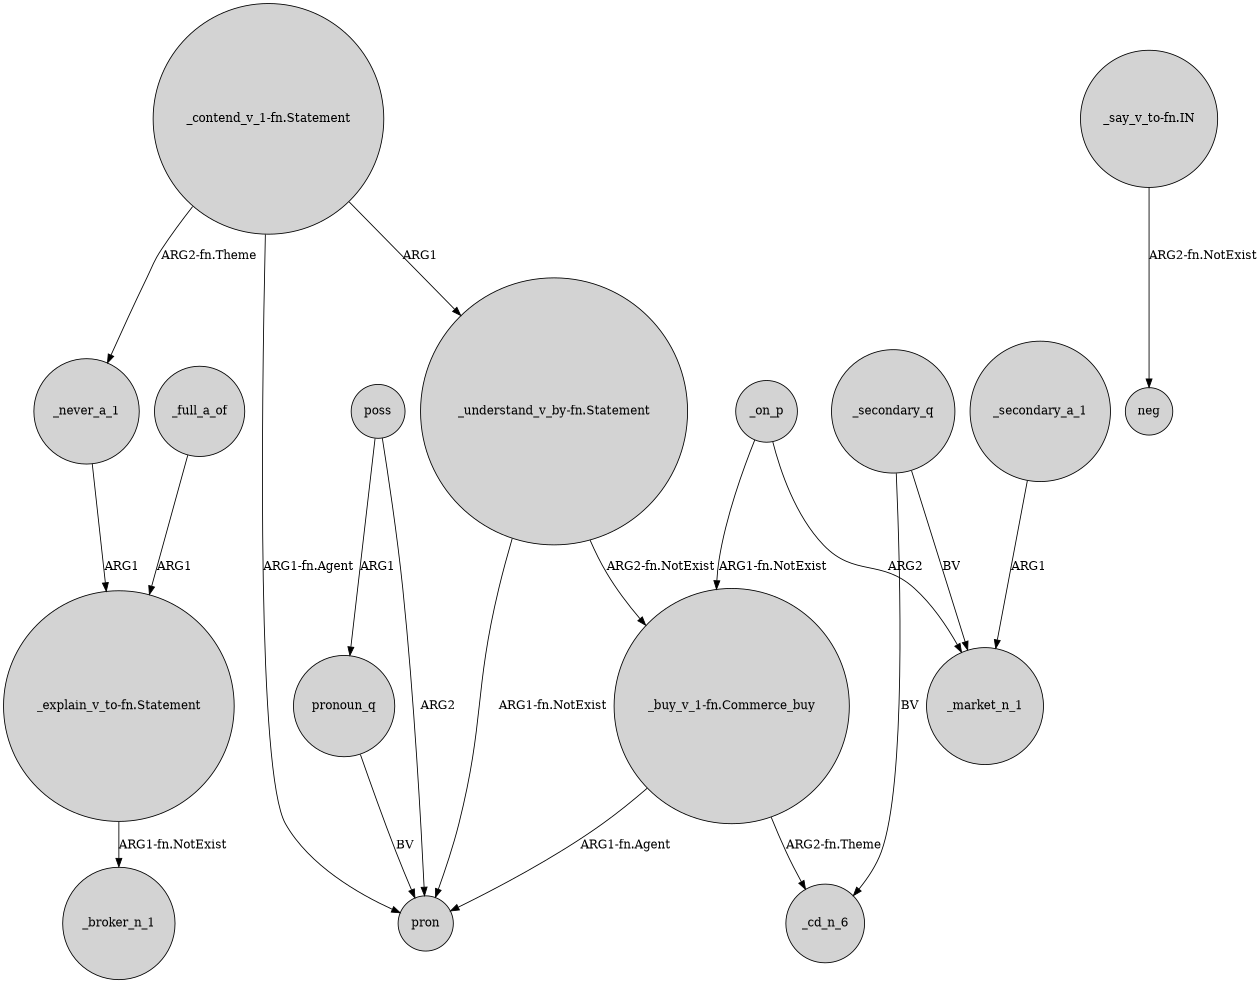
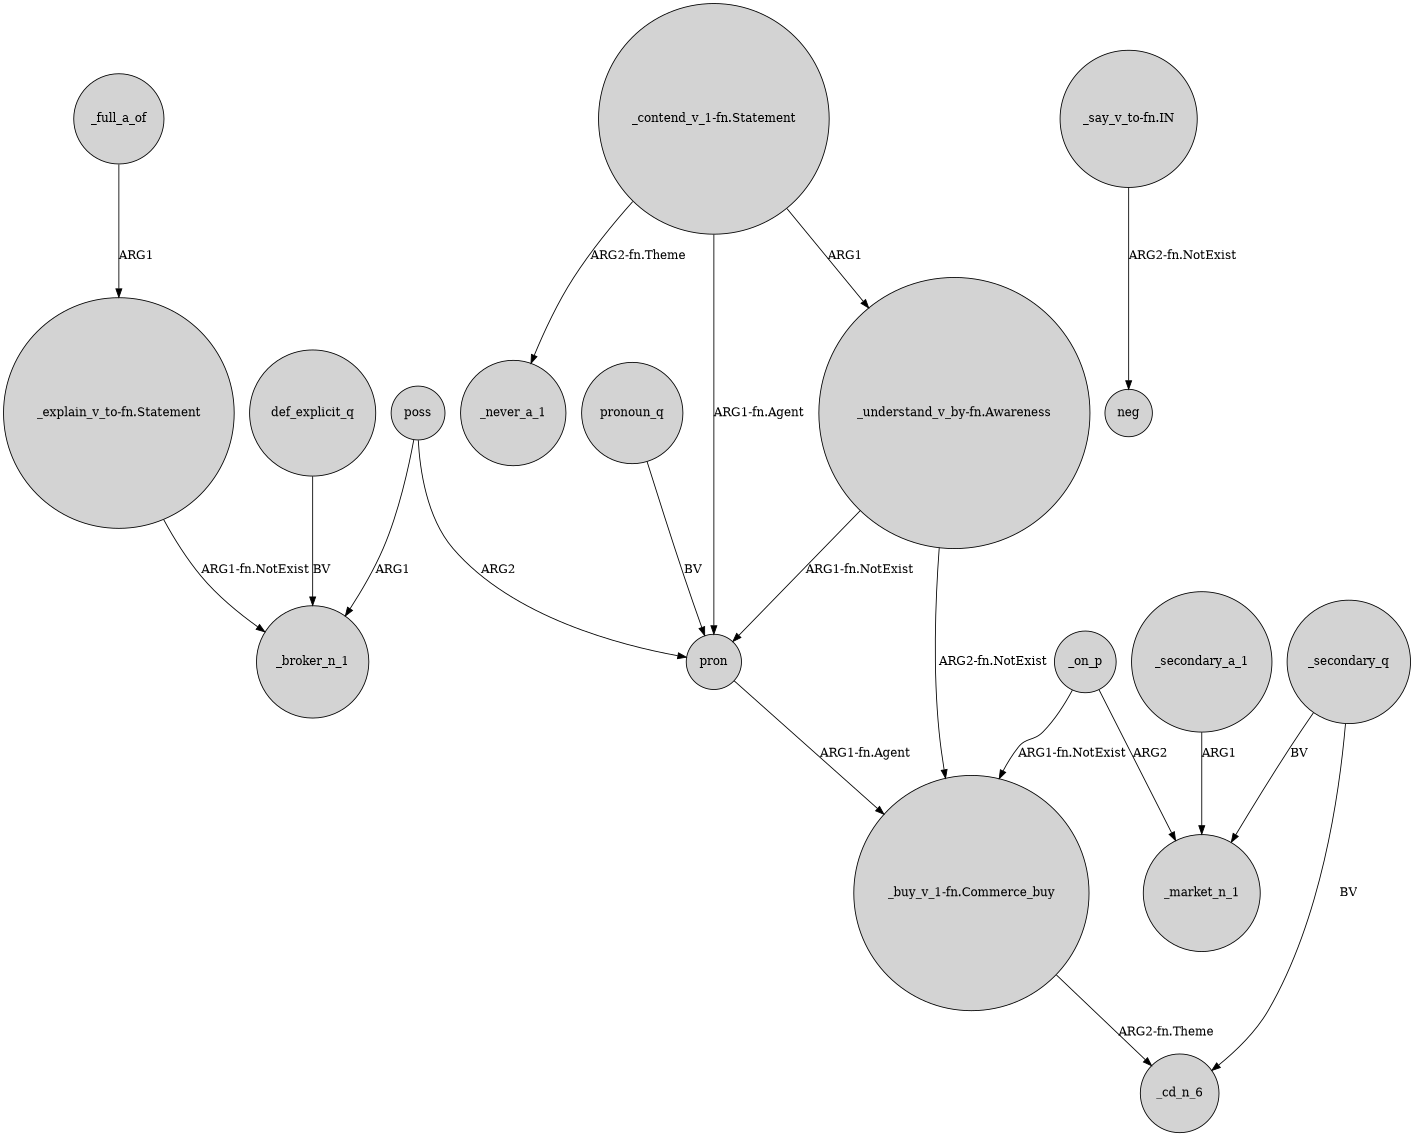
(554, 411) -> (954, 413)
none -> (313, 413)
(99, 523) -> none
(363, 543) -> (391, 528)
(557, 854) -> (806, 745)
